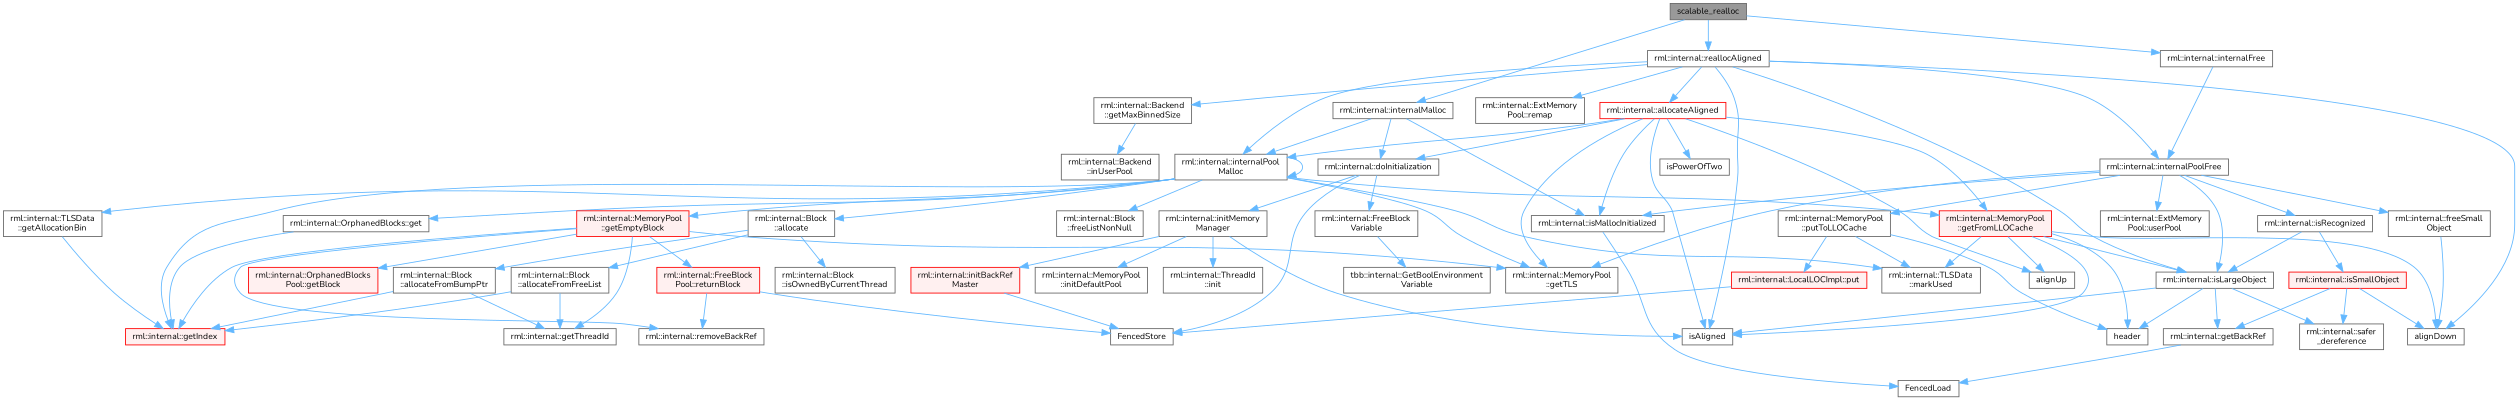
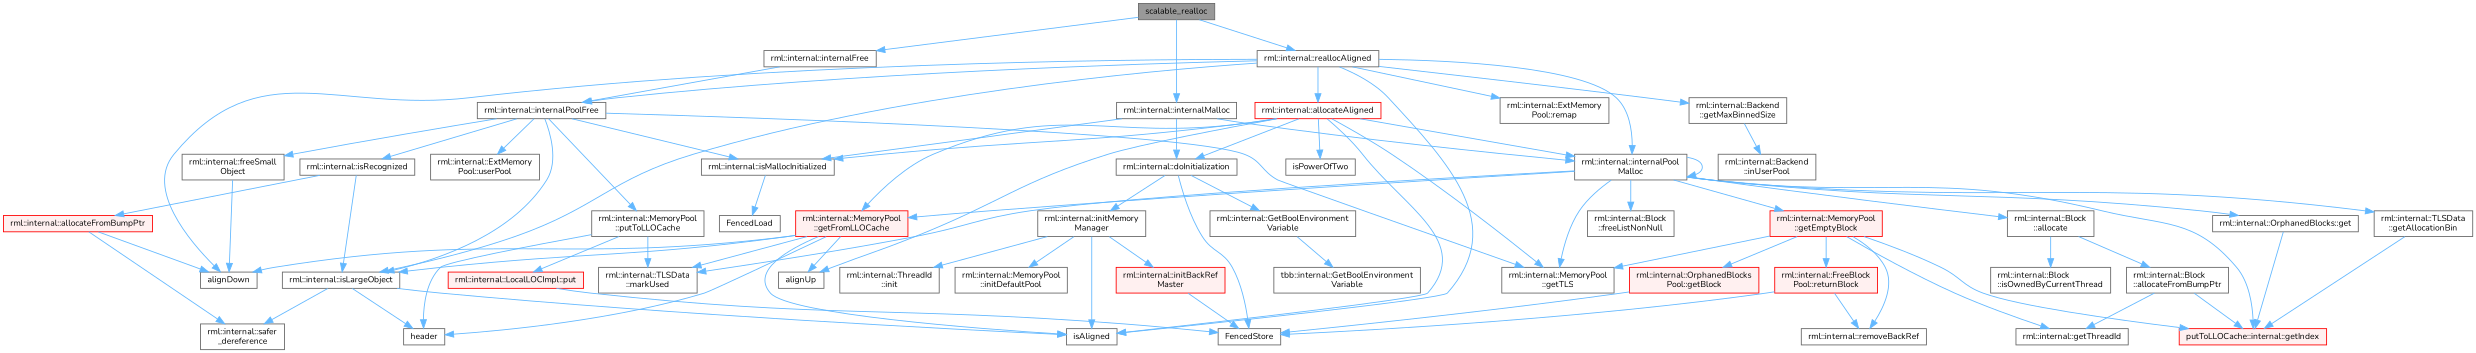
(1366, 224) -> (1283, 224)
(560, 280) -> none
(2348, 280) -> (78, 224)
none -> (1460, 313)
(175, 337) -> (2253, 337)
(2218, 337) -> none
